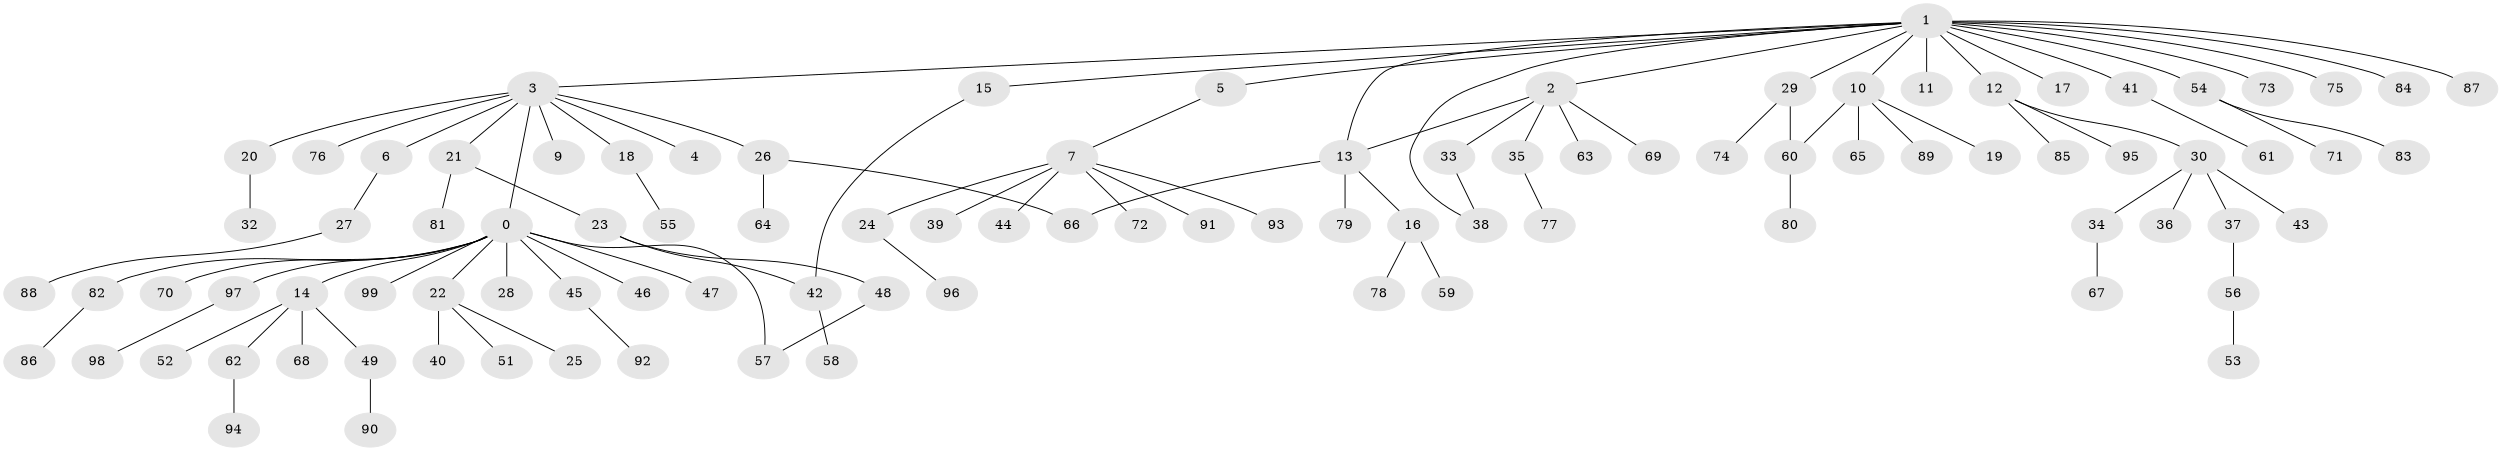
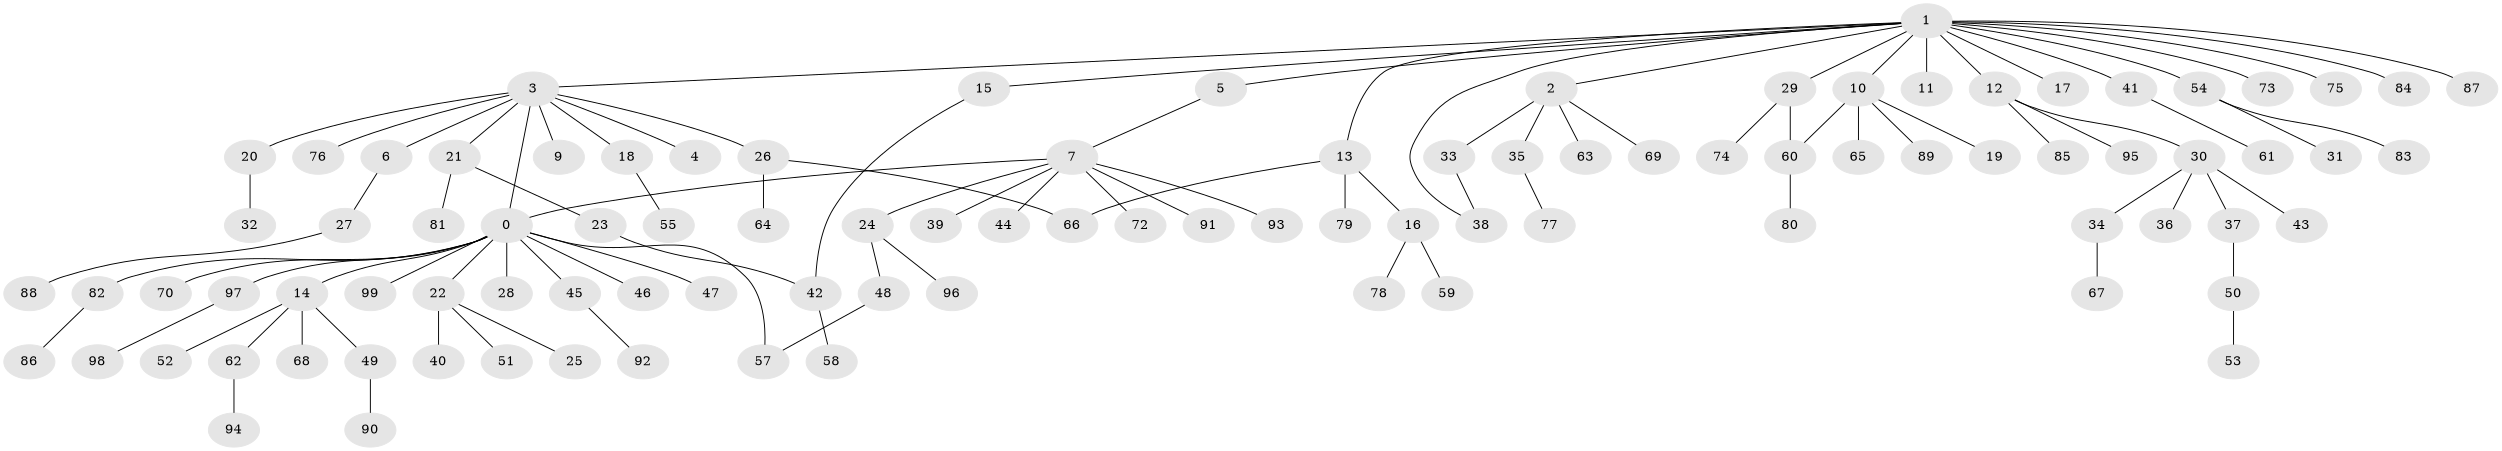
(1448, 123) -> none
(2336, 157) -> (2336, 157)
none -> (787, 178)
(742, 260) -> (876, 259)
(2234, 294) -> (2234, 294)
